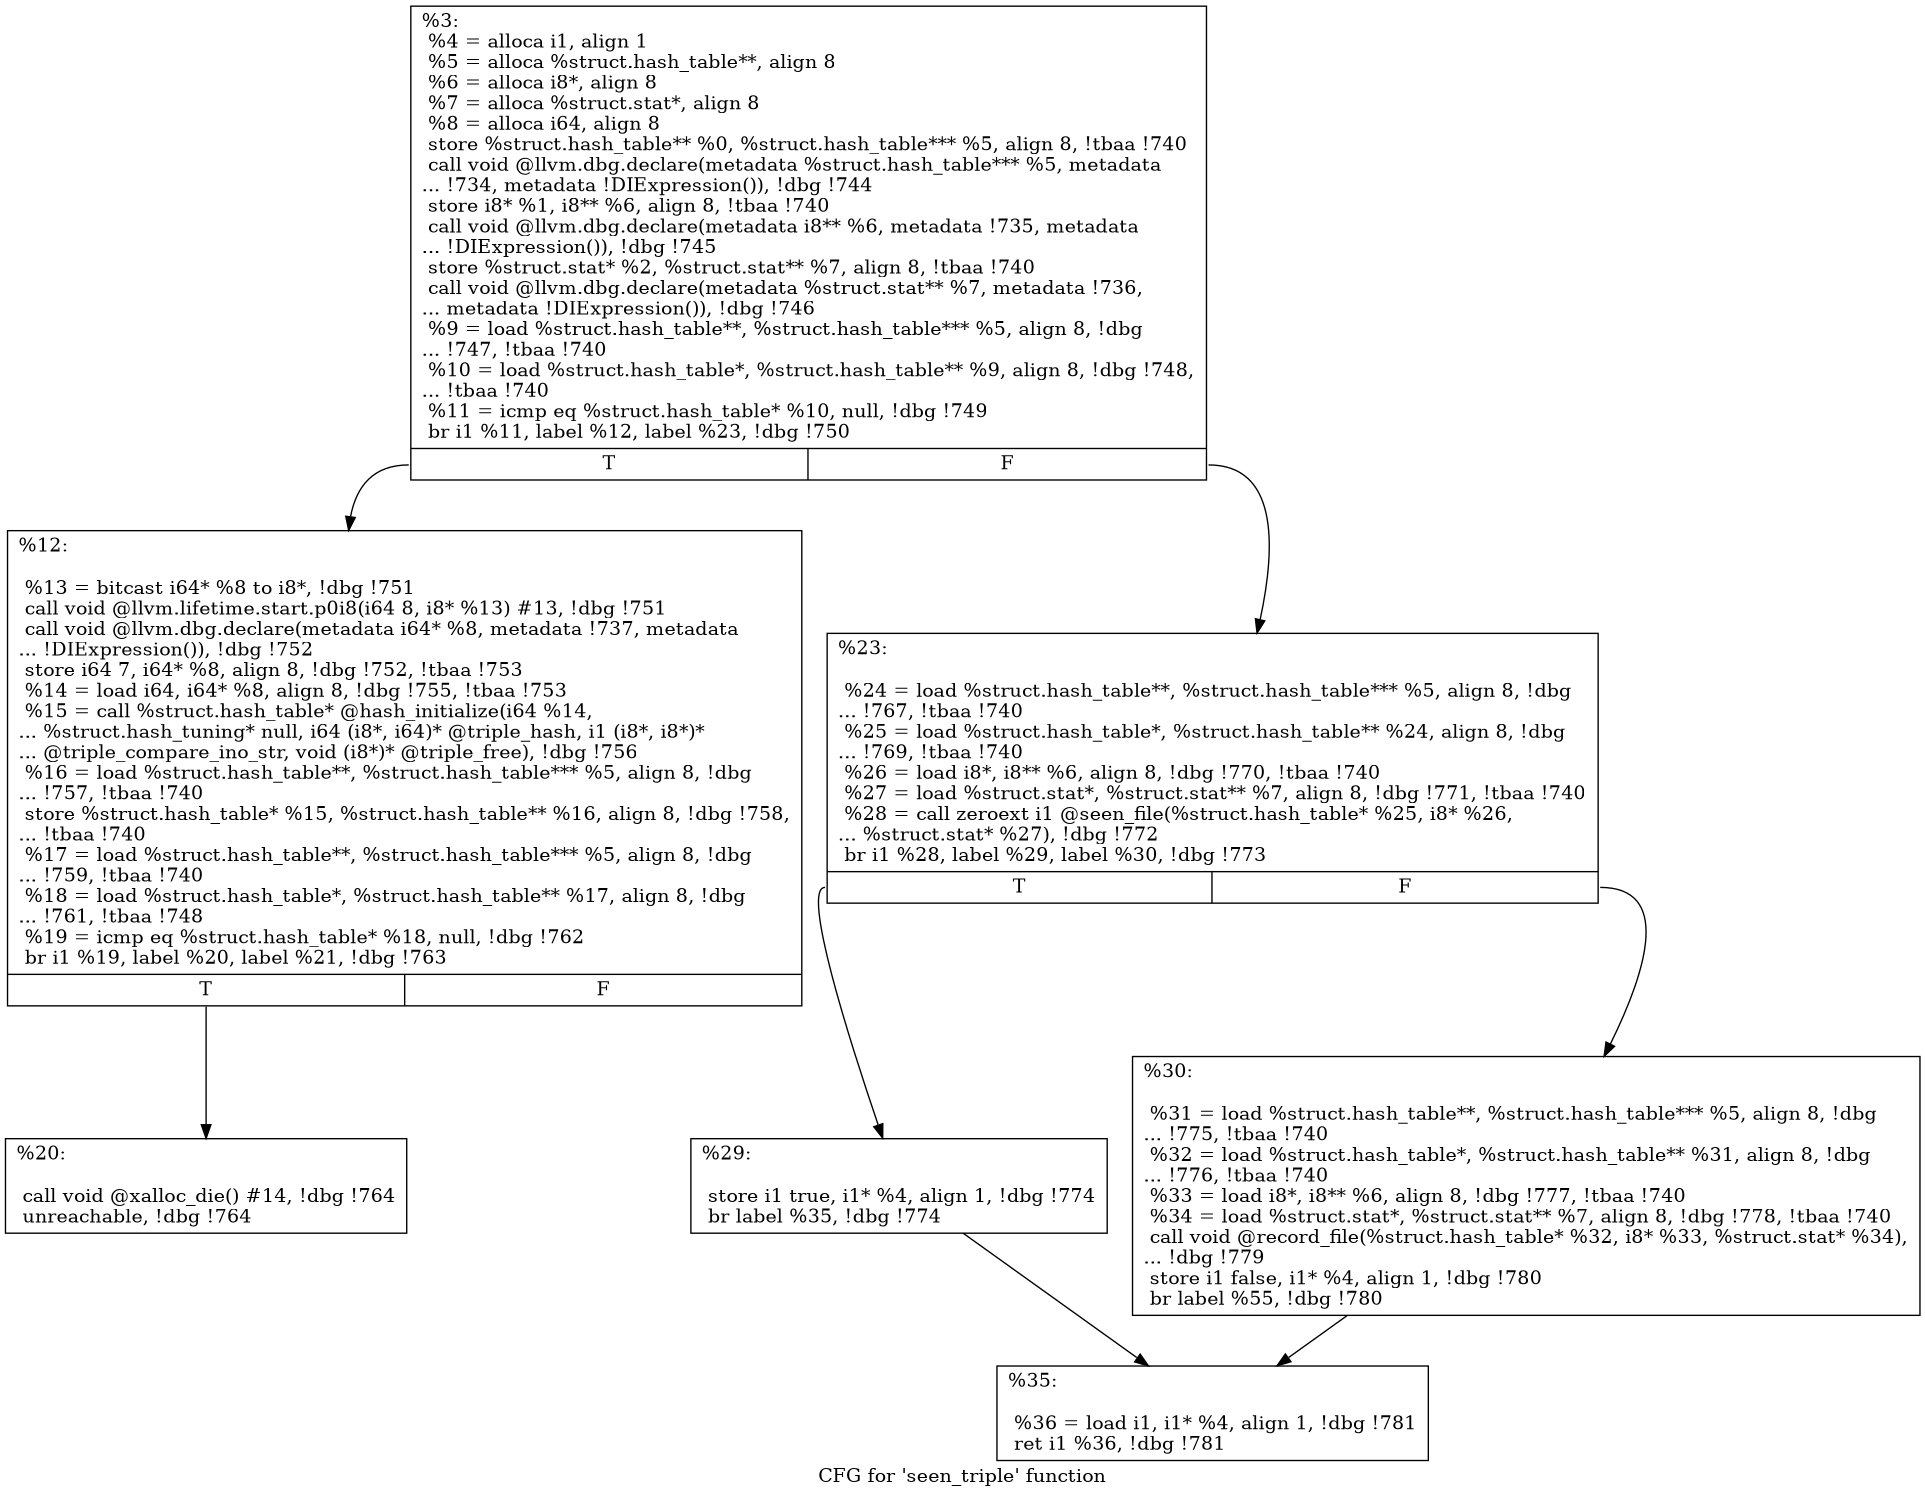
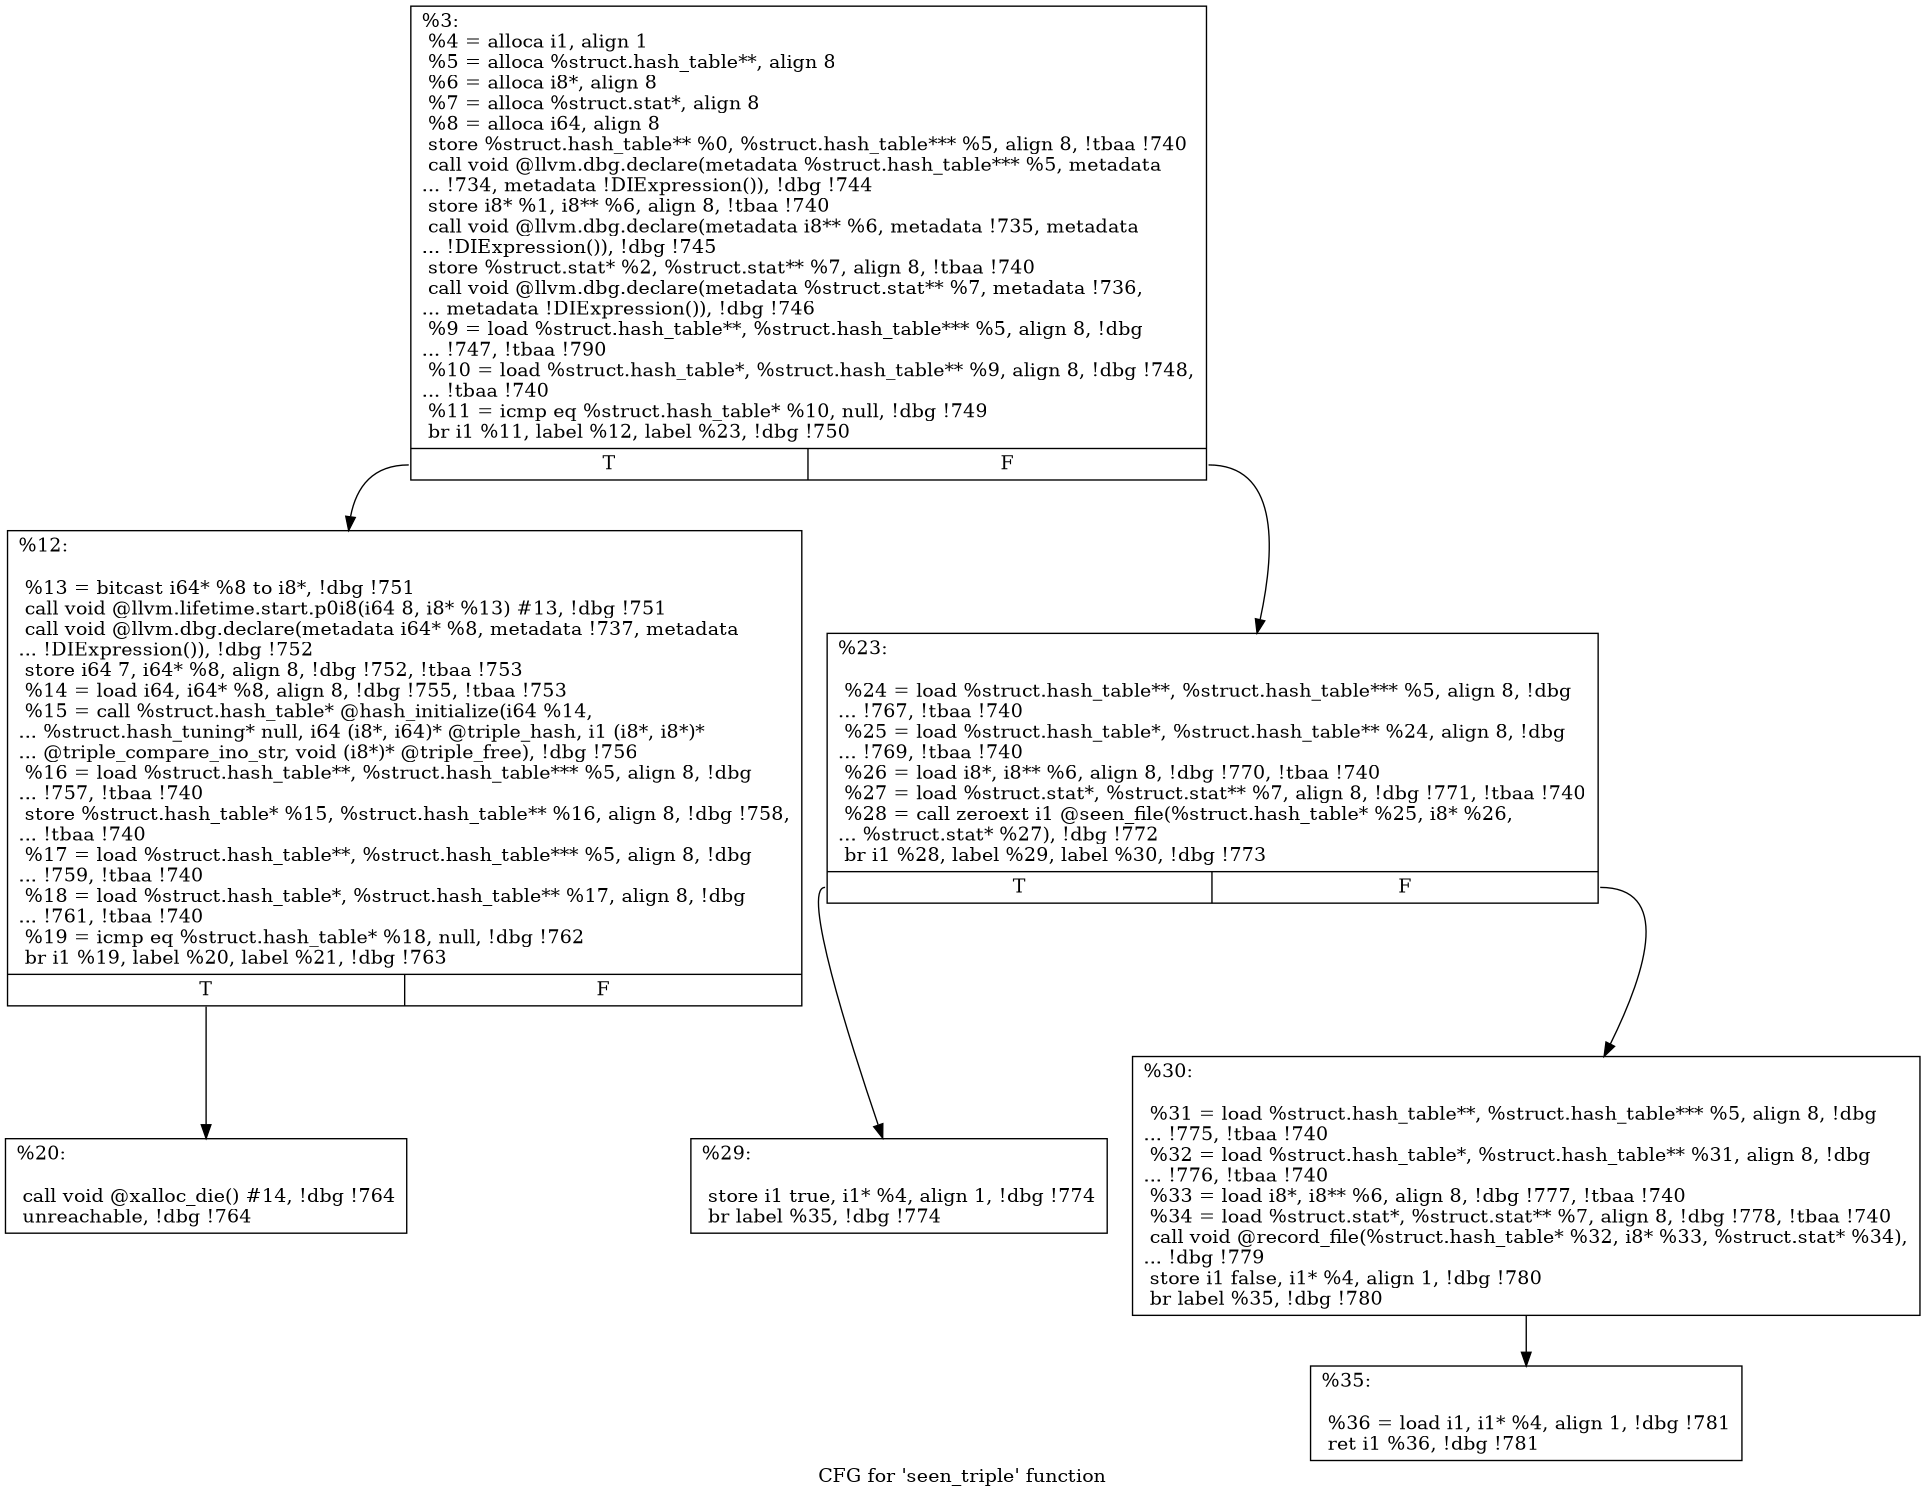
(515, 350) -> (515, 350)
(112, 917) -> (112, 917)
(1050, 1295) -> none
(1263, 1299) -> (1263, 1299)
